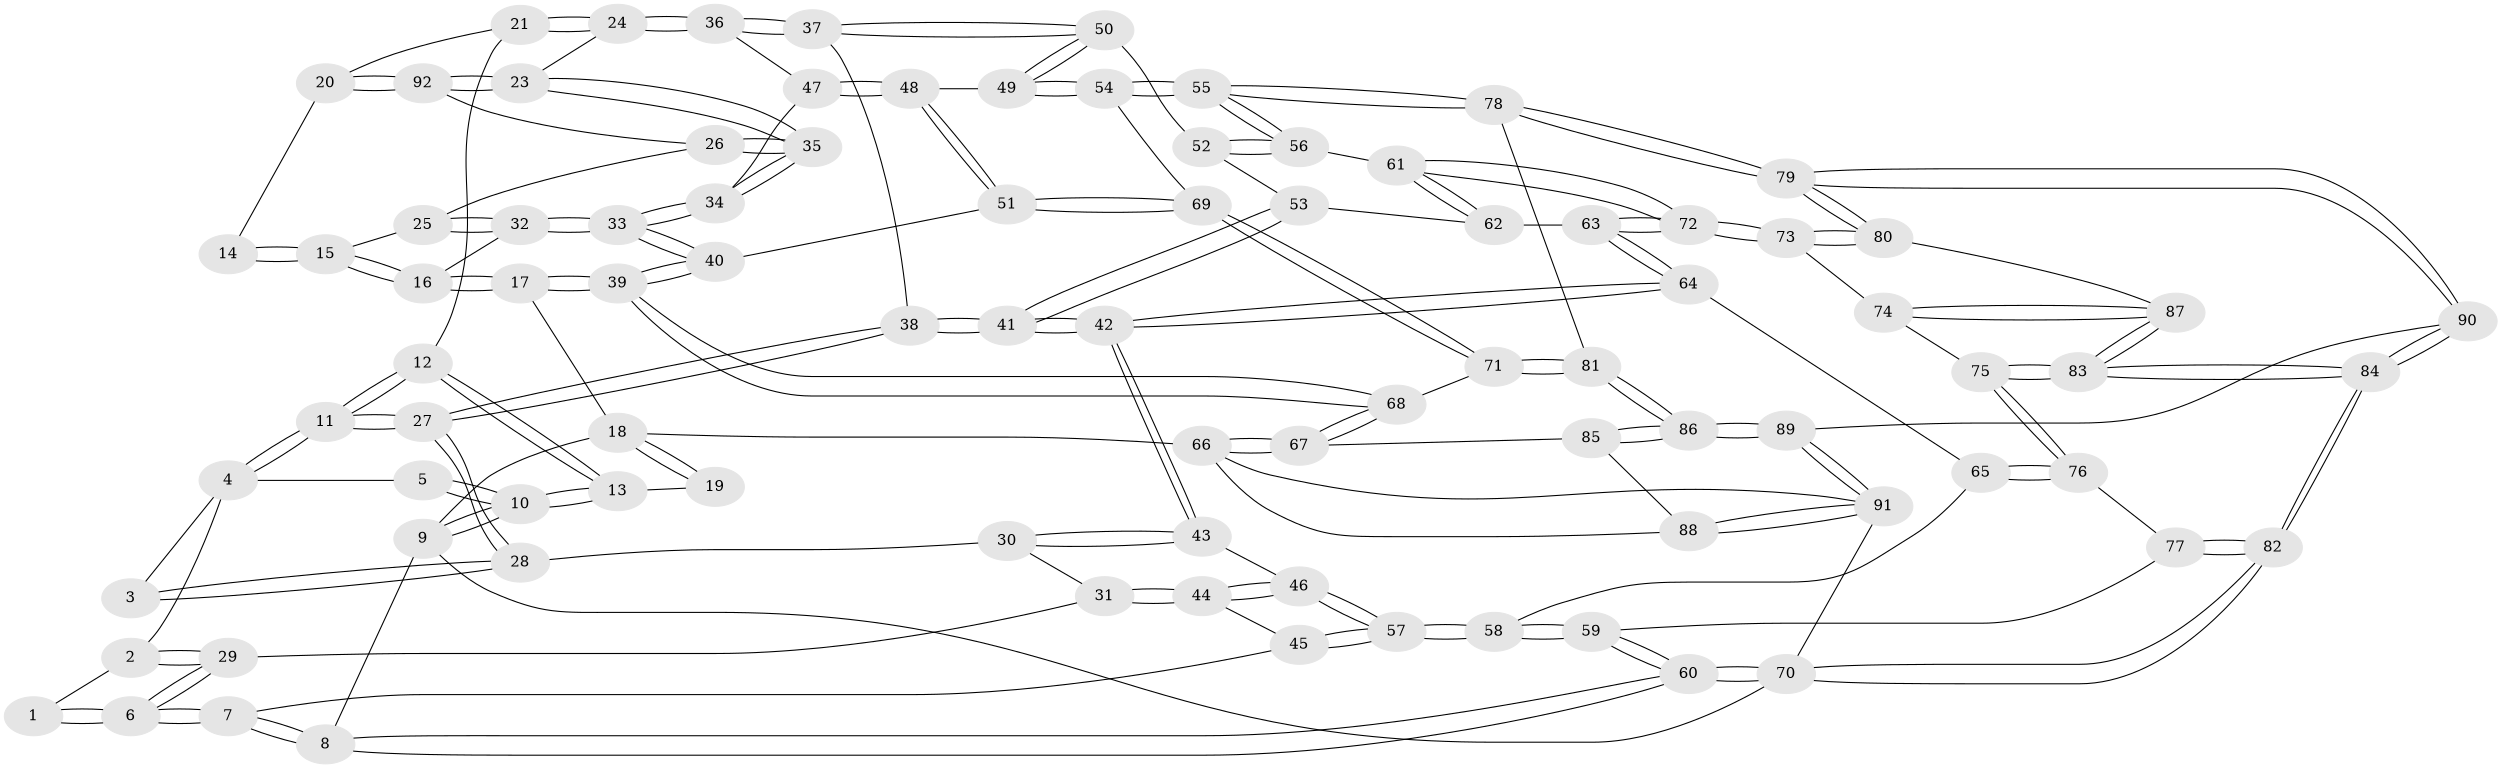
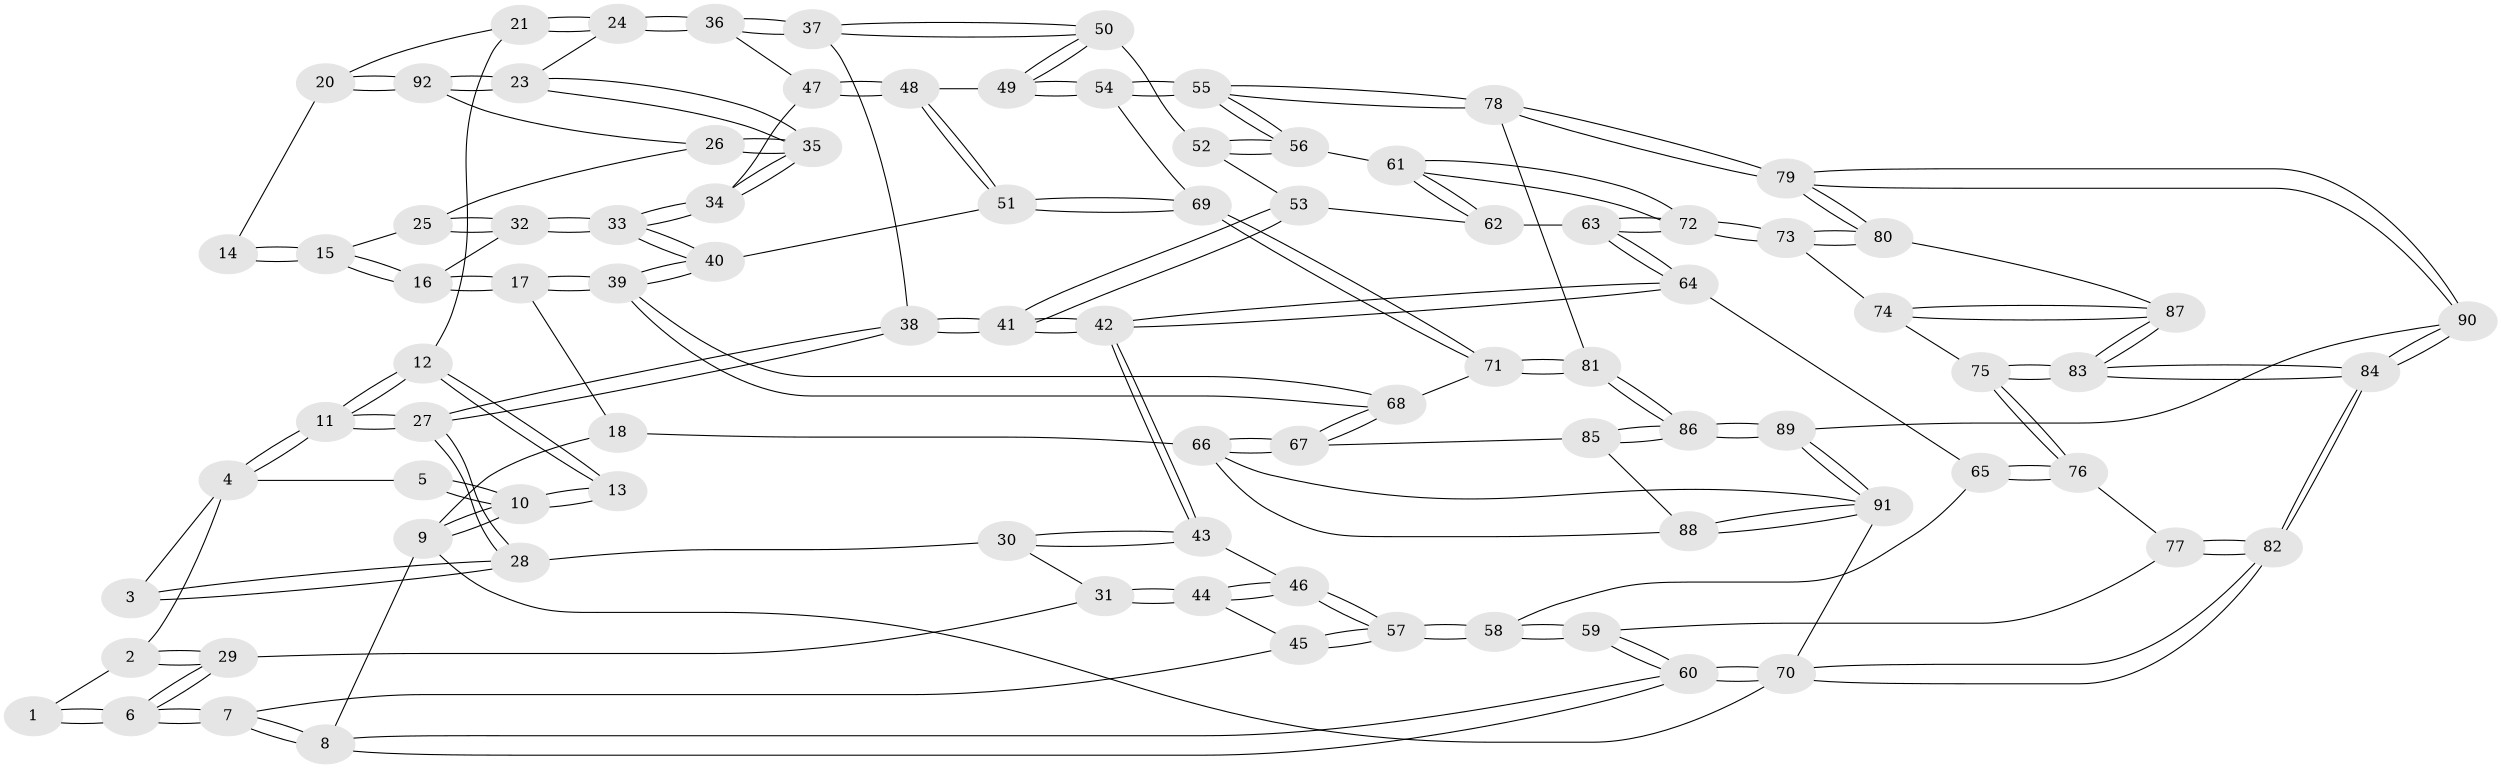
(715, 487) -> none
